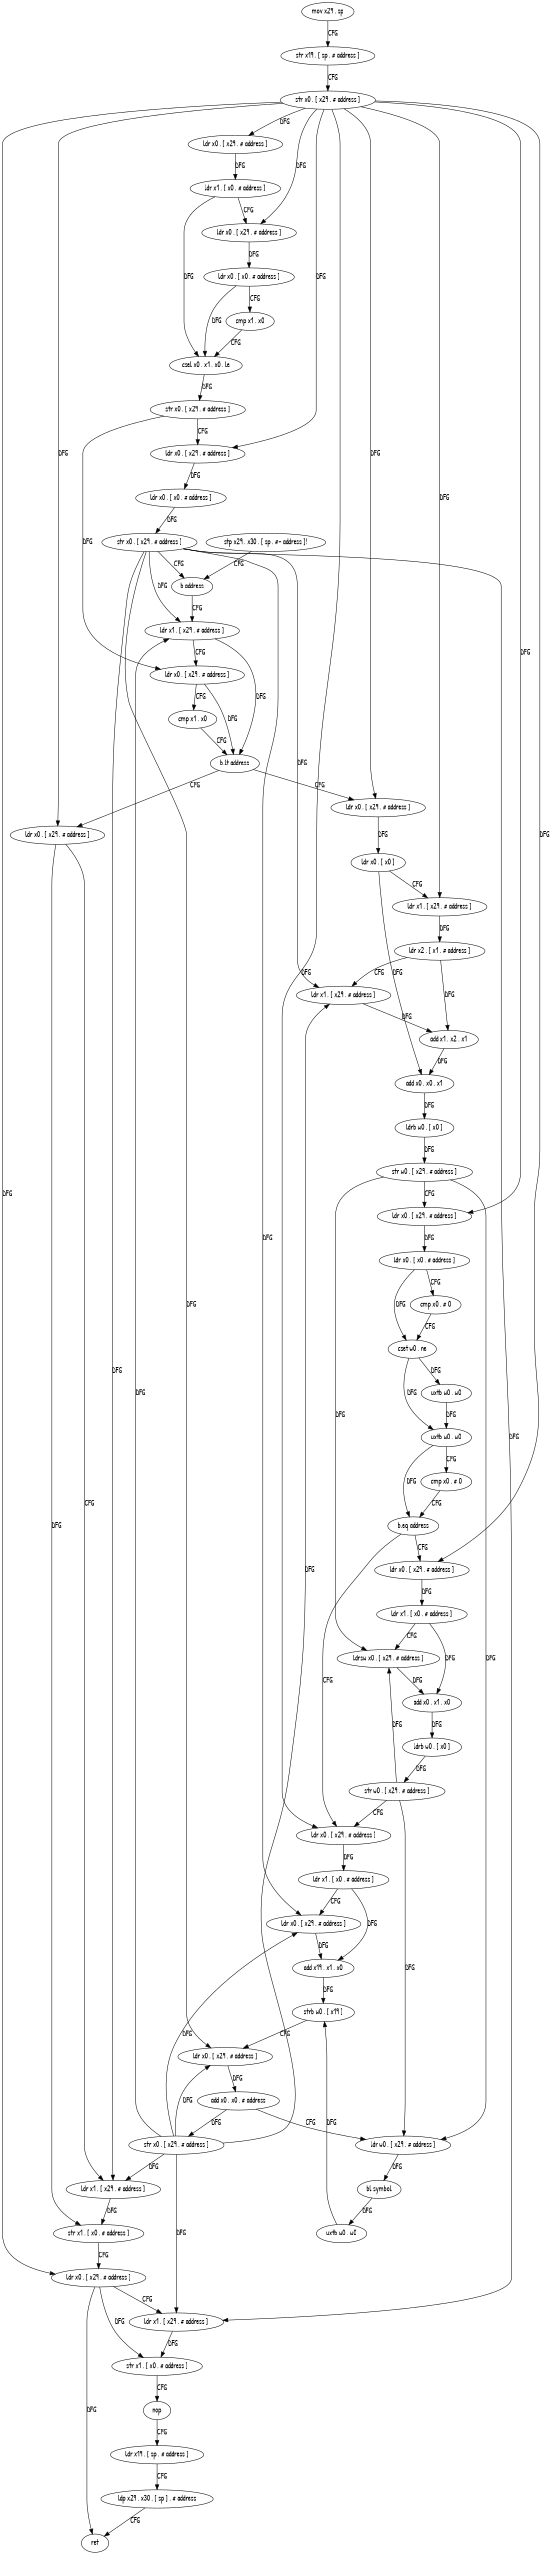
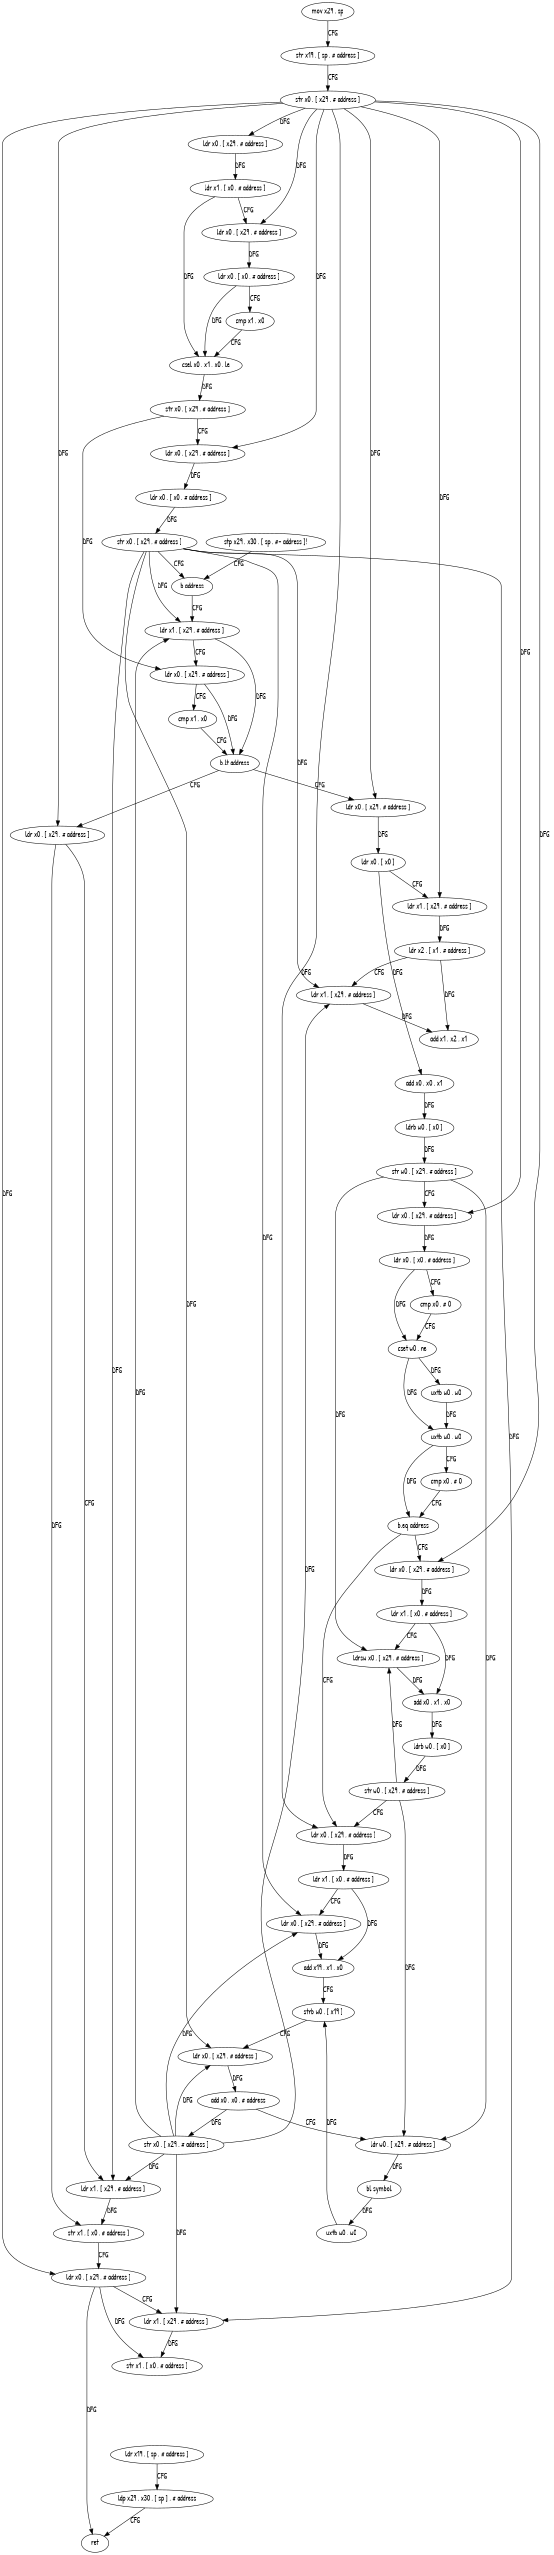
(438, 1059) -> none
(328, 1990) -> (328, 1990)
(157, 2411) -> none
